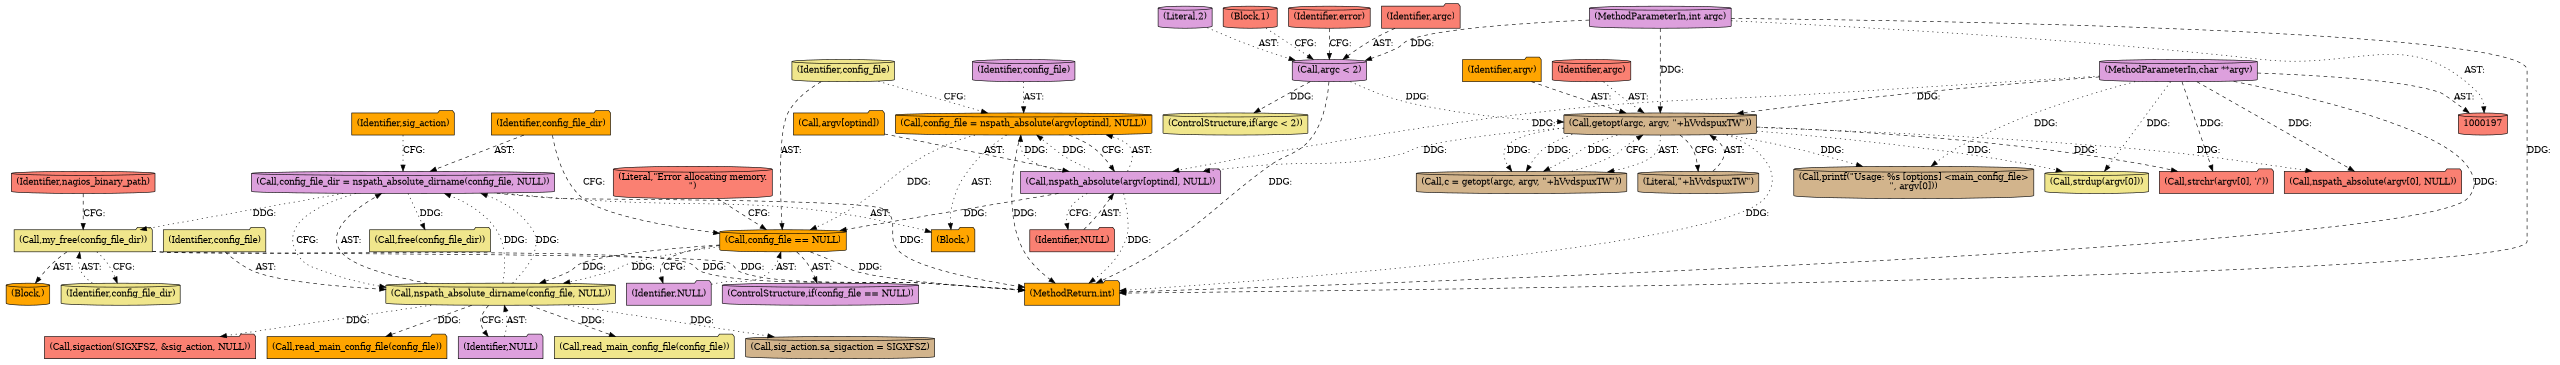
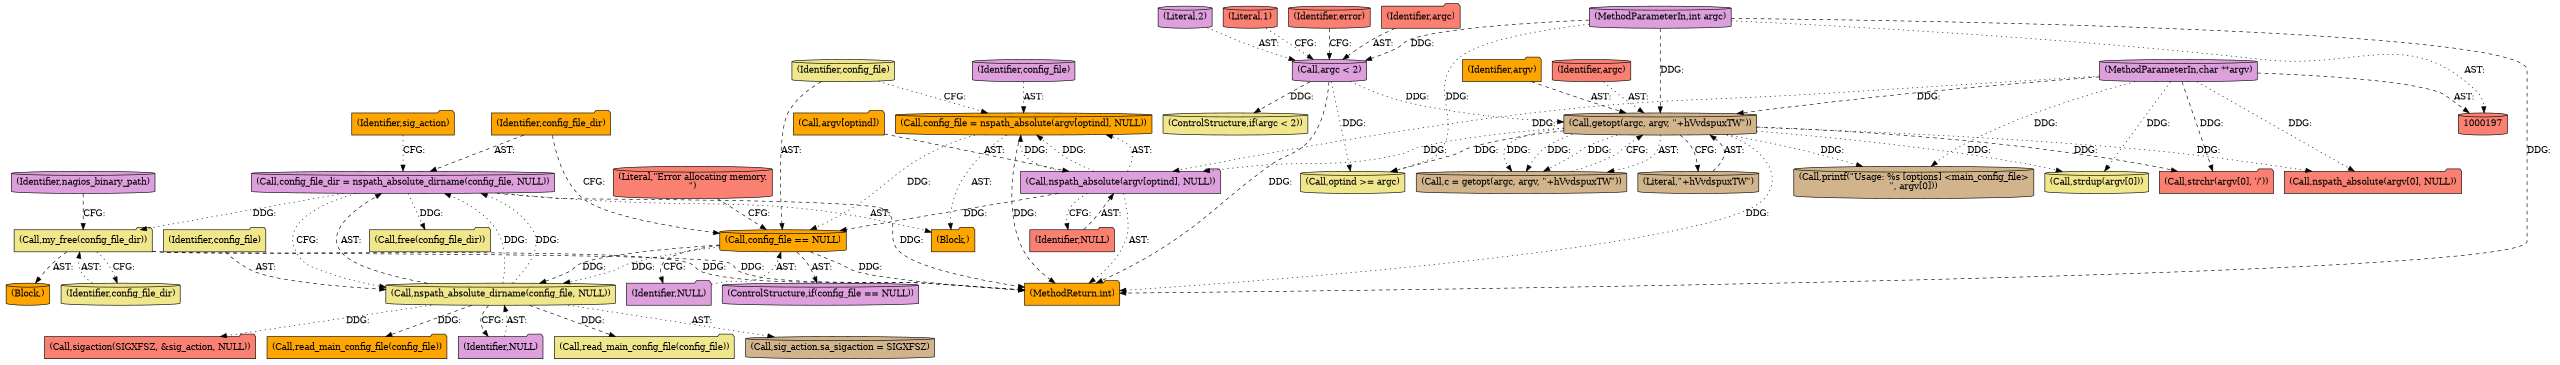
(1250, 17) -> (1250, 17)
(2273, 125) -> (2273, 125)
(1093, 147) -> none
(83, 182) -> (83, 182)
none -> (1353, 182)
(1141, 241) -> (1141, 241)
(1942, 257) -> none
(704, 321) -> (704, 321)
